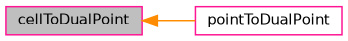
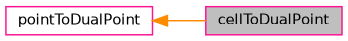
(176, 21) -> (187, 21)
